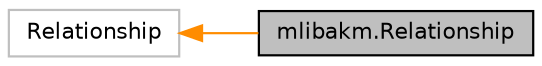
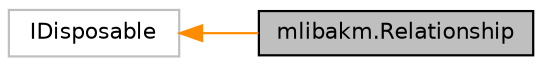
(94, 33) -> (94, 33)
